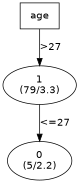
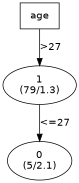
(40, 85) -> (40, 85)
(40, 161) -> (40, 161)
